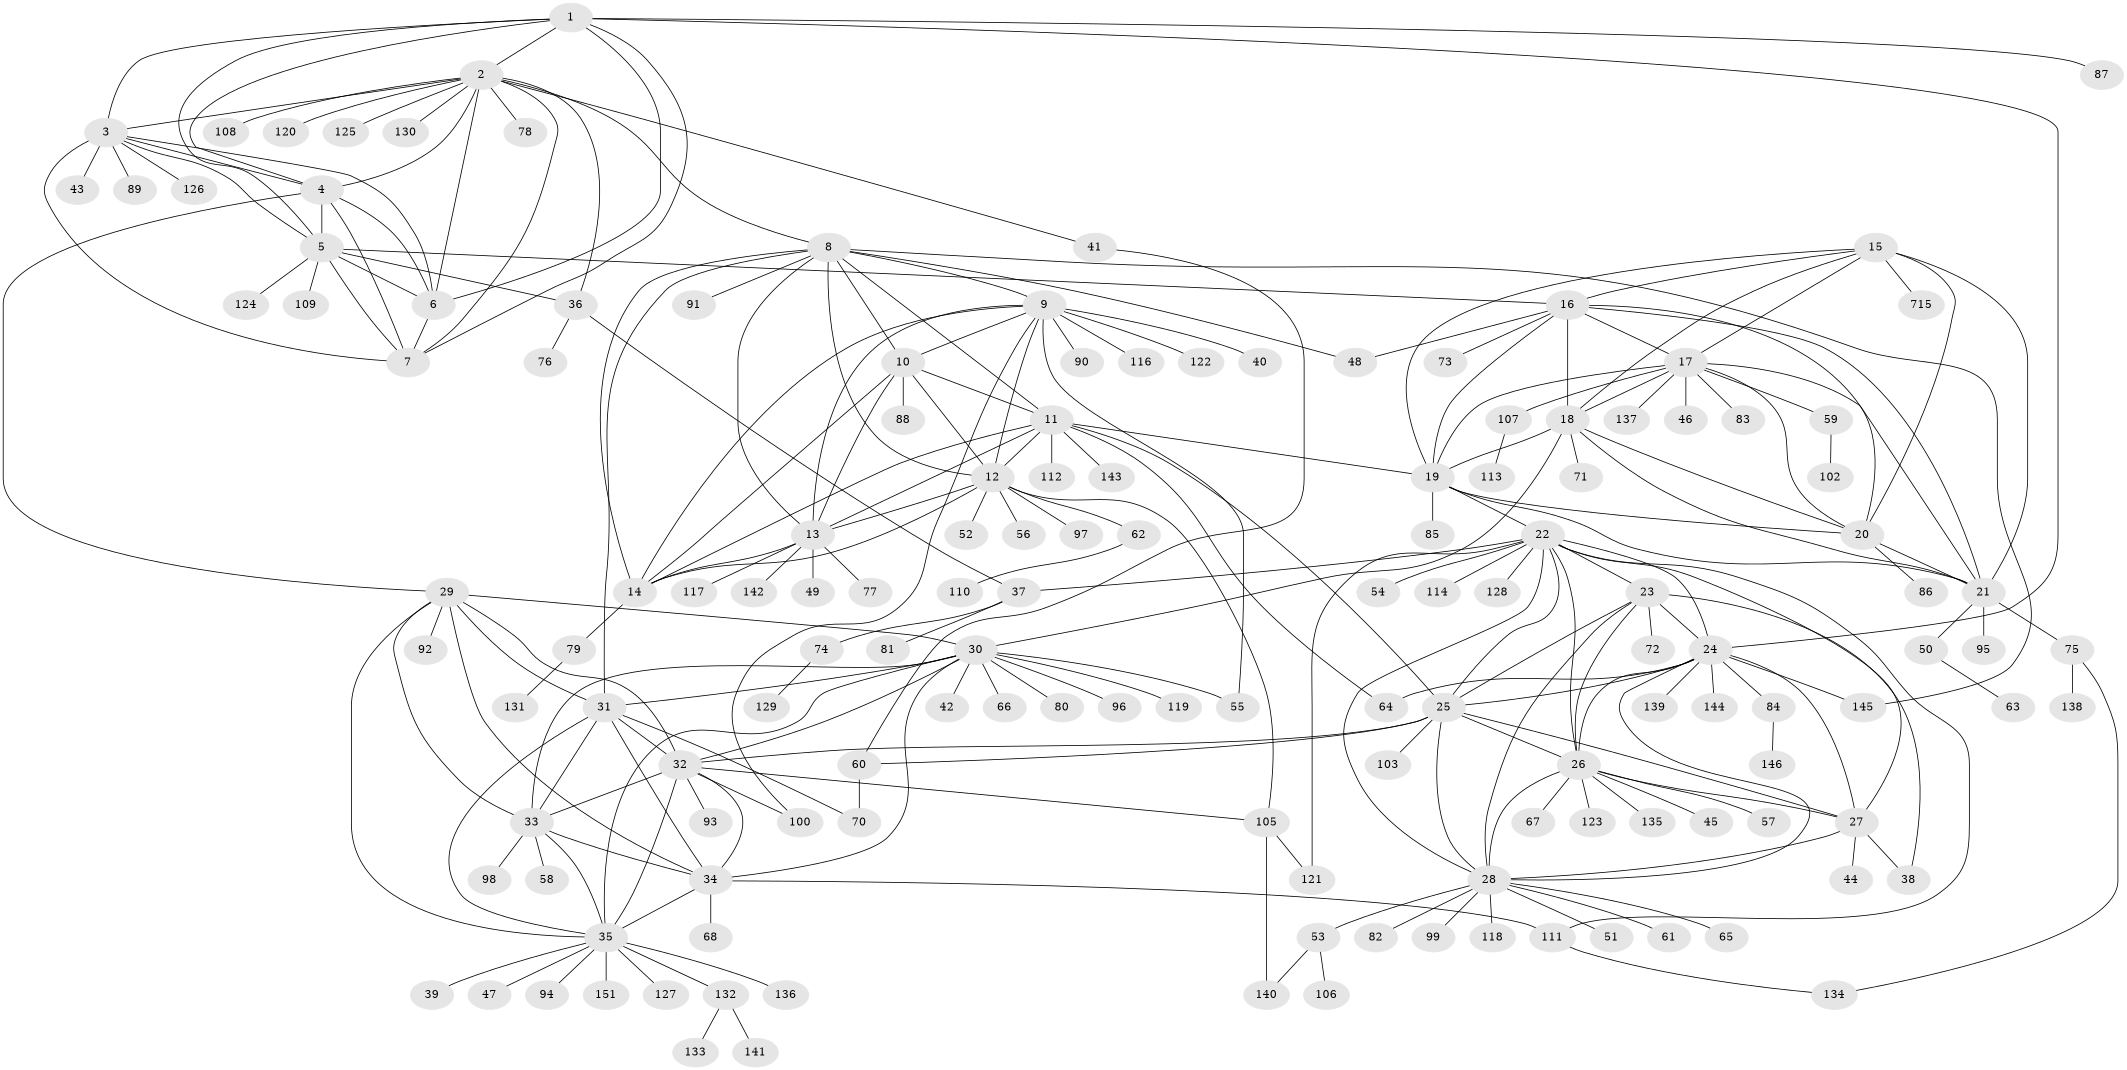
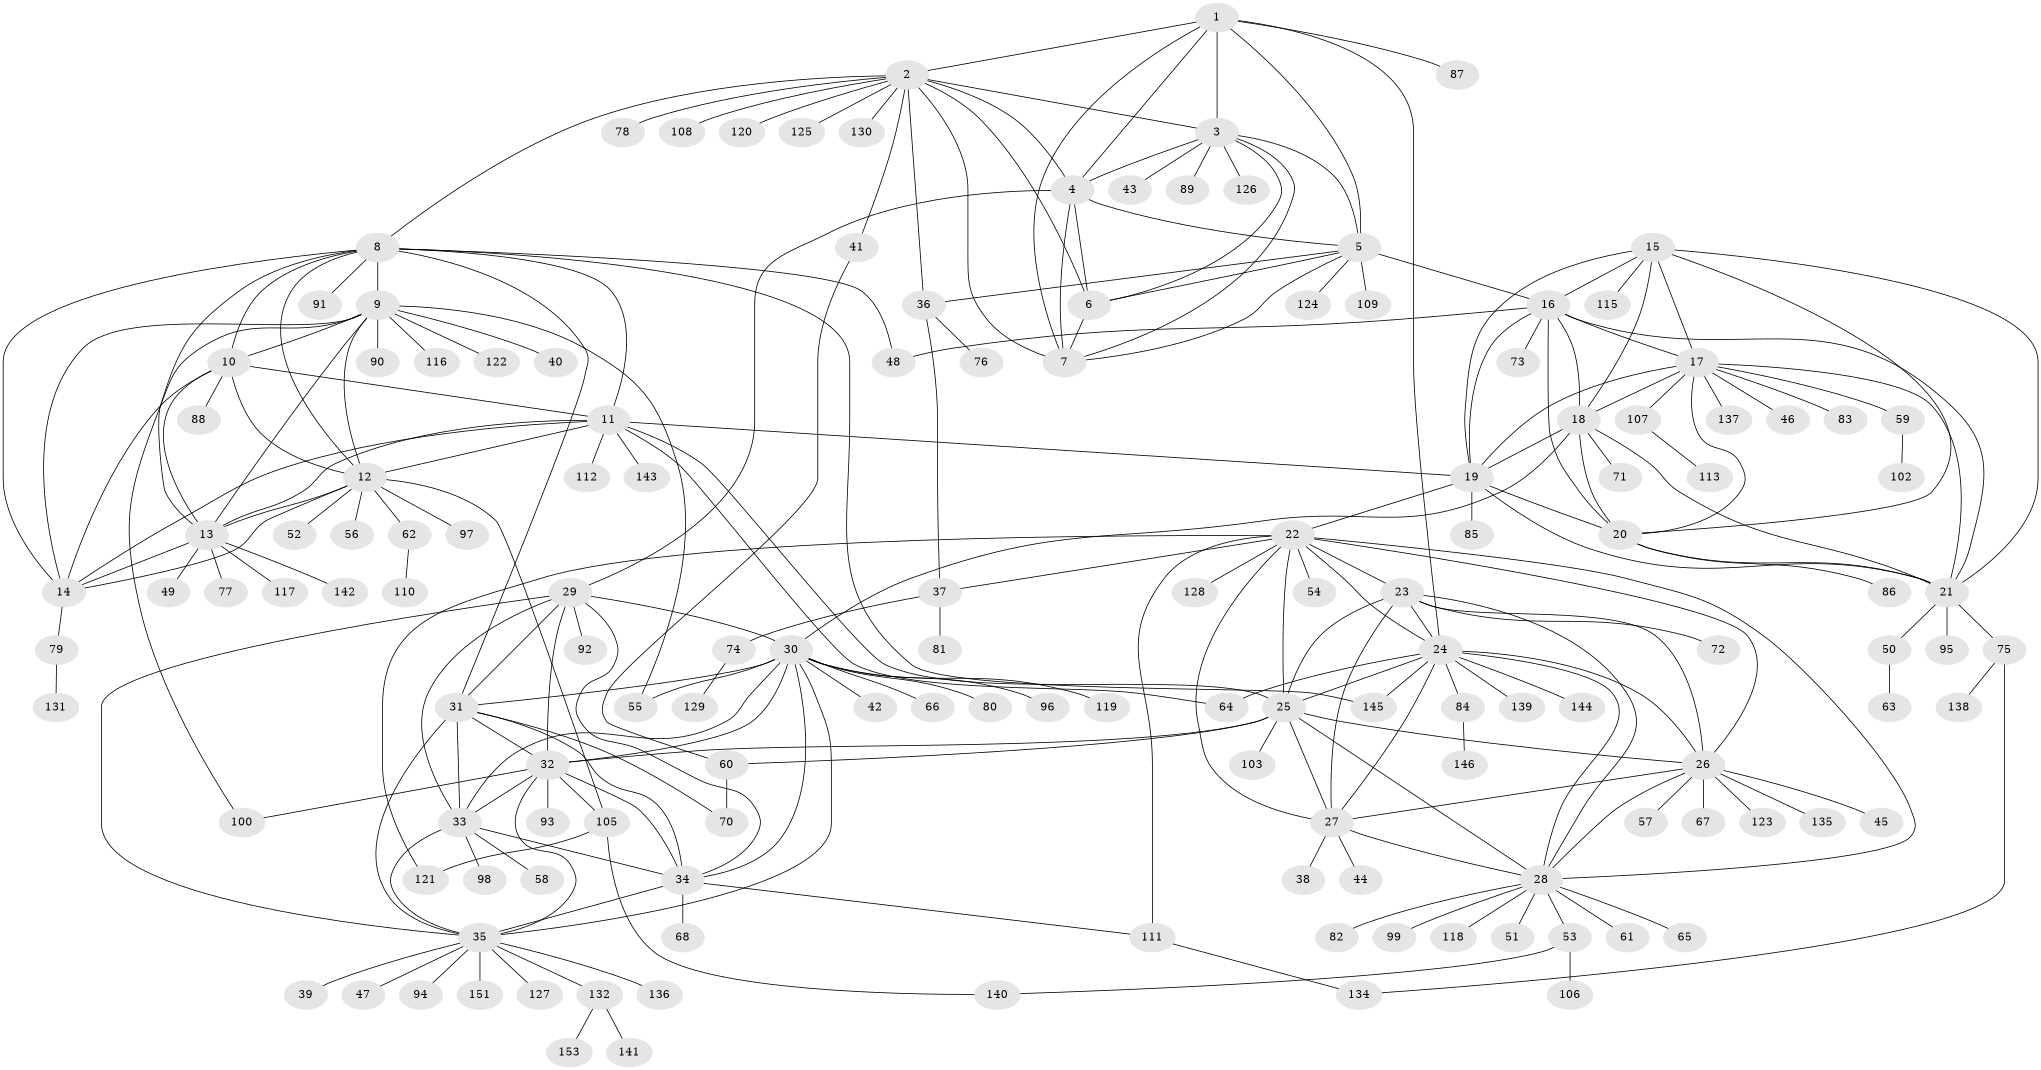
(649, 212) -> none
(1921, 305) -> (1608, 305)
(1438, 593) -> none
(1907, 718) -> (1340, 706)
(696, 1053) -> (569, 1053)
